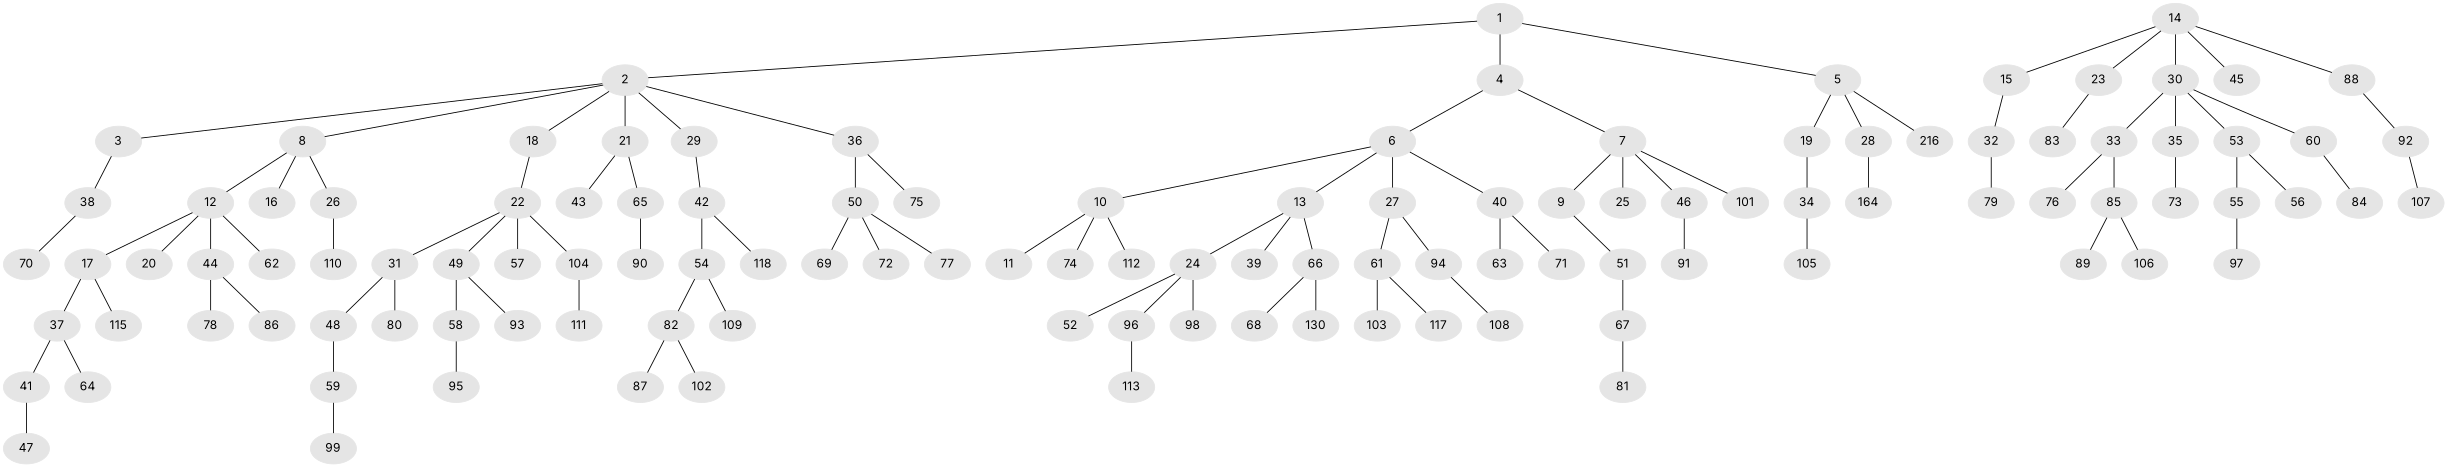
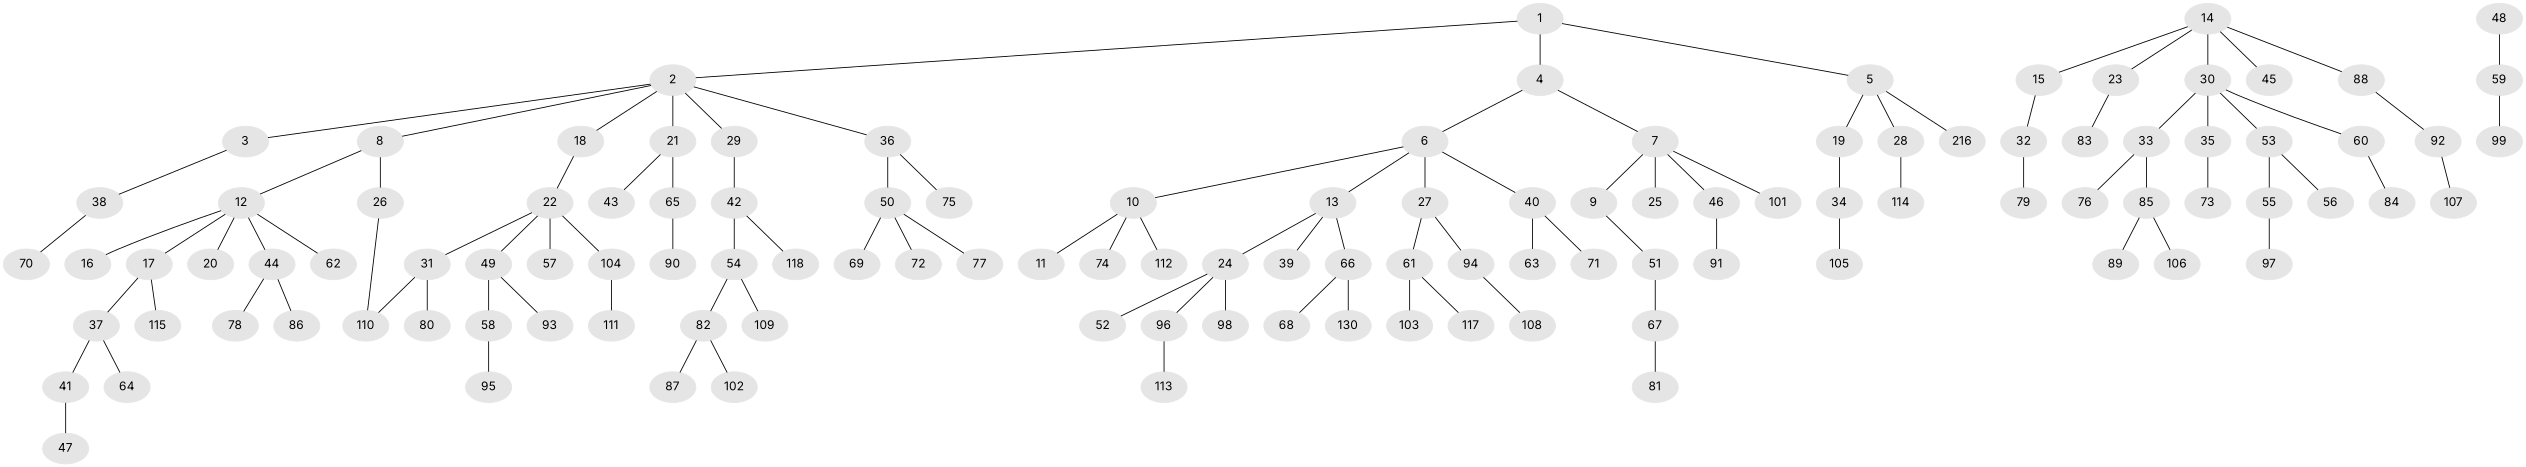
(287, 172) -> (163, 231)
(1868, 203) -> (1901, 203)
(364, 295) -> (397, 295)
